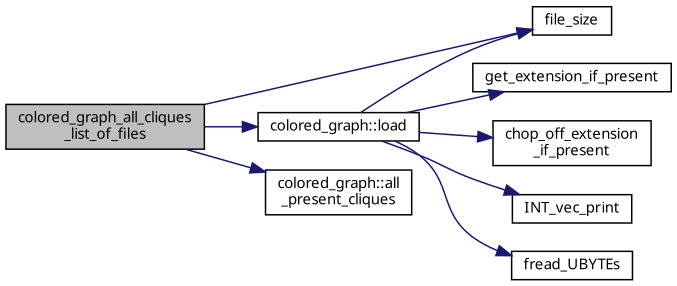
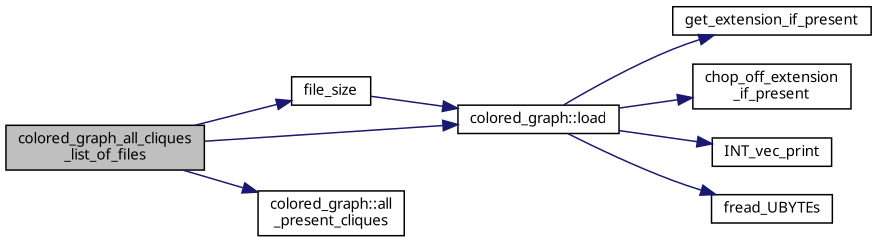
(436, 67) -> (407, 101)
